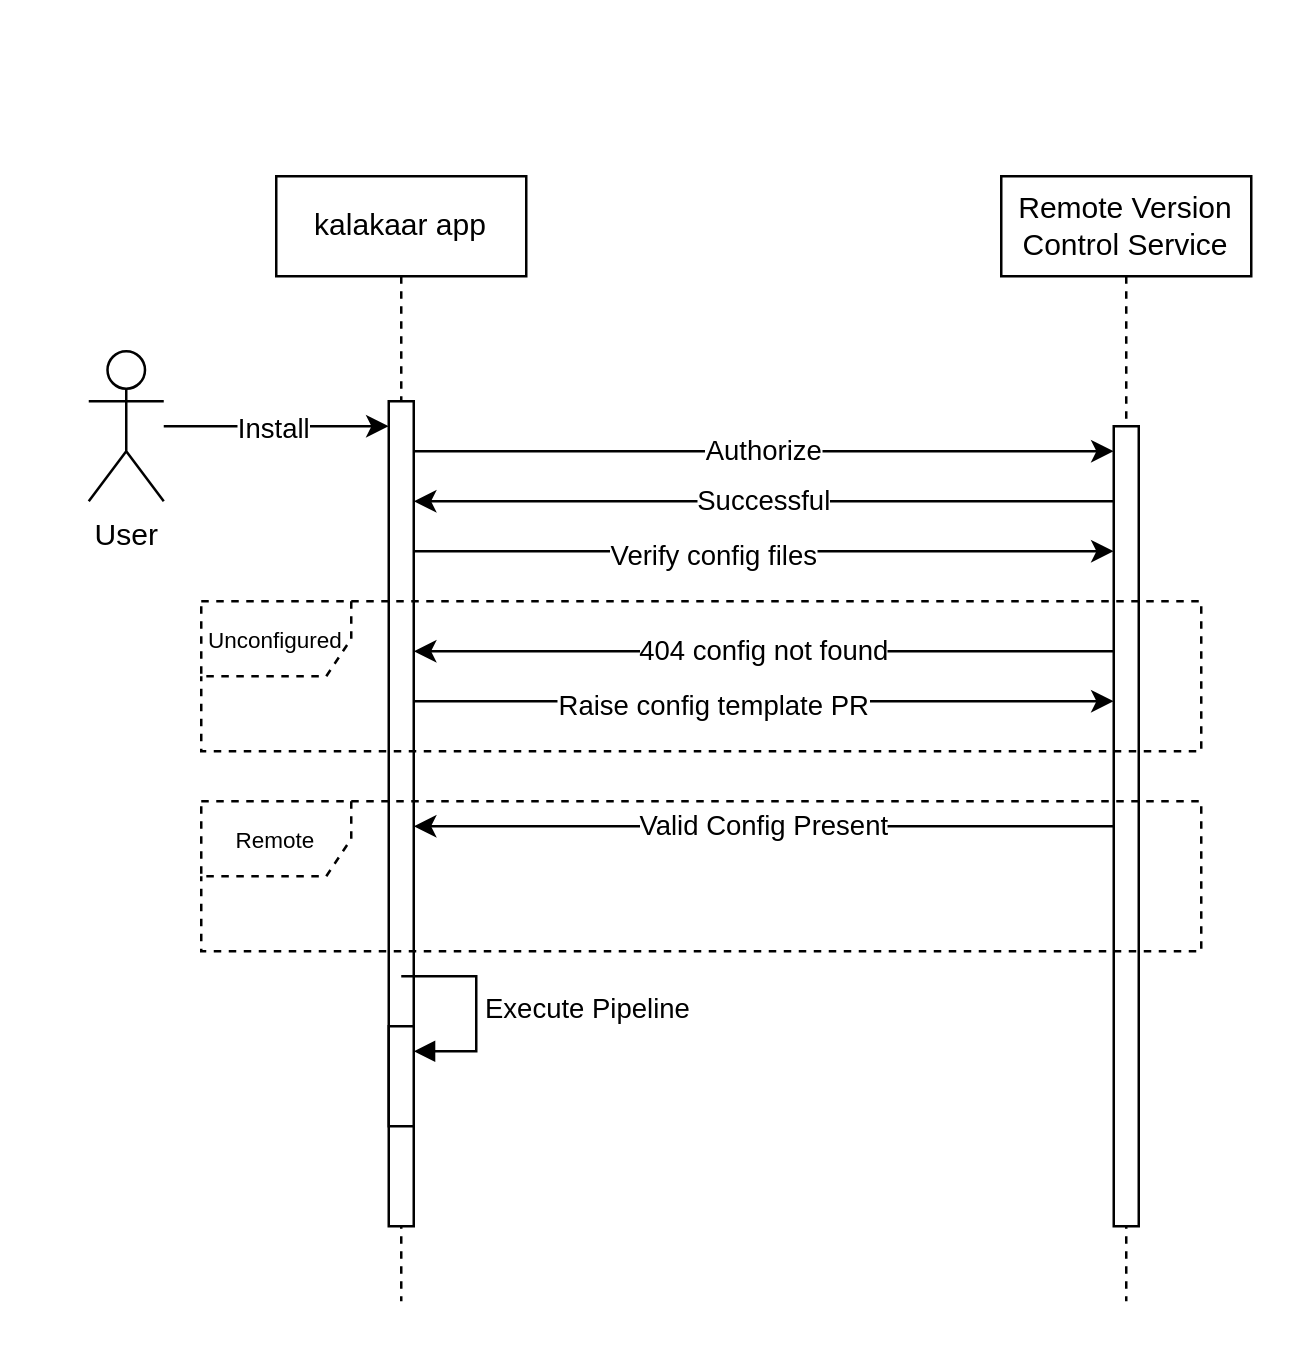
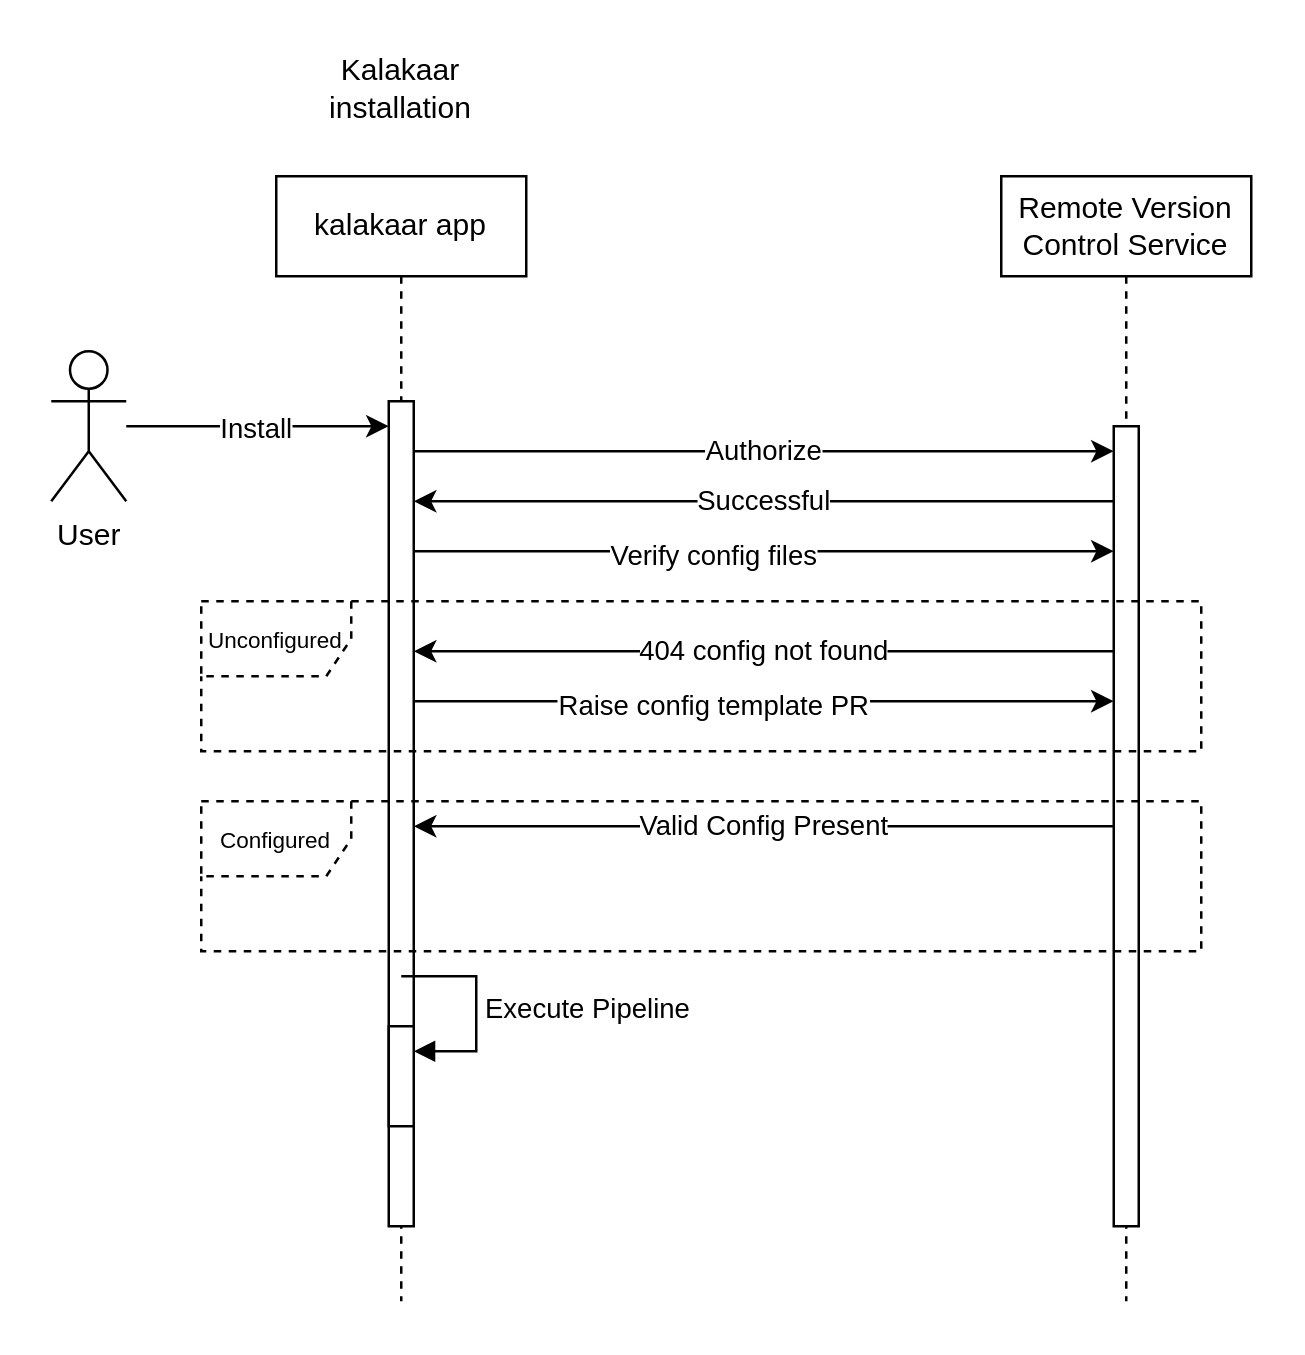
none -> (401, 89)
(126, 426) -> (89, 426)
(276, 839) -> (276, 839)
